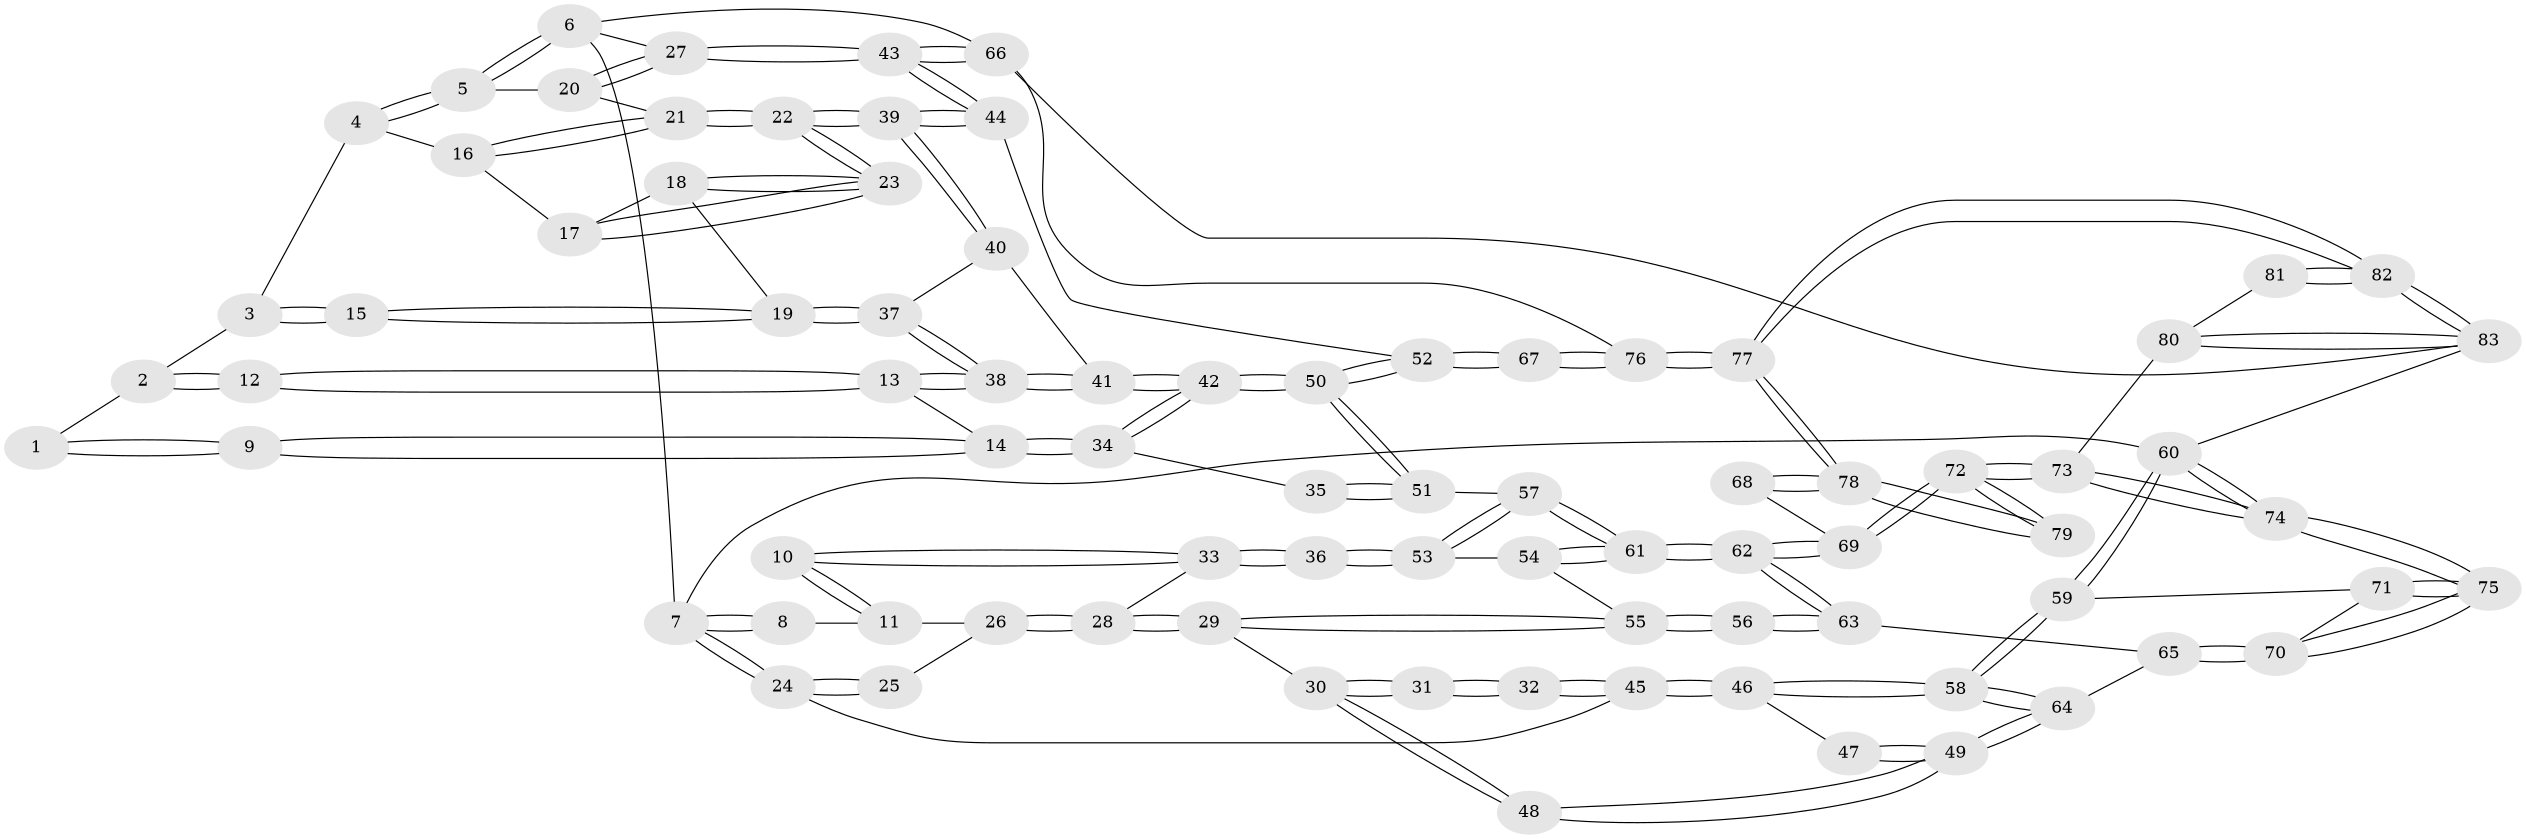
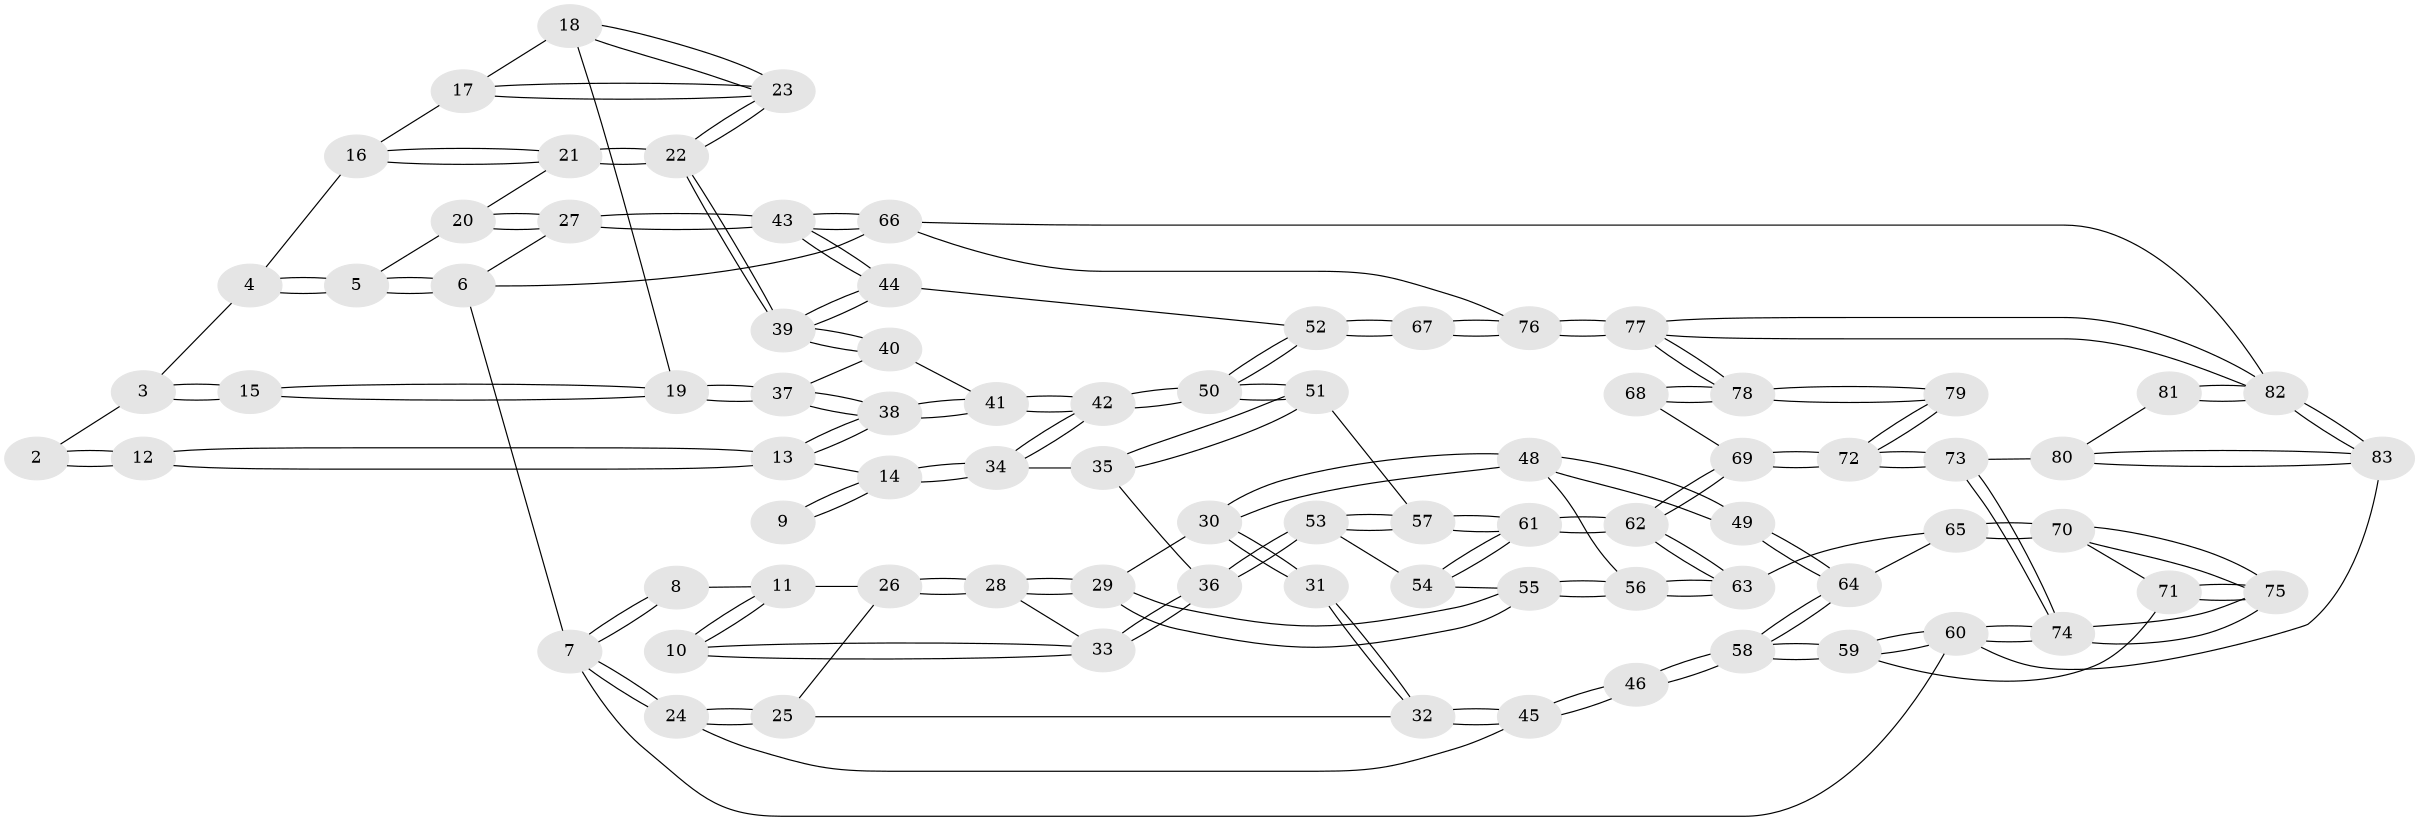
(1710, 280) -> (1622, 225)
(37, 448) -> none
none -> (1582, 525)
none -> (1154, 528)
none -> (1103, 717)
(1849, 753) -> none
